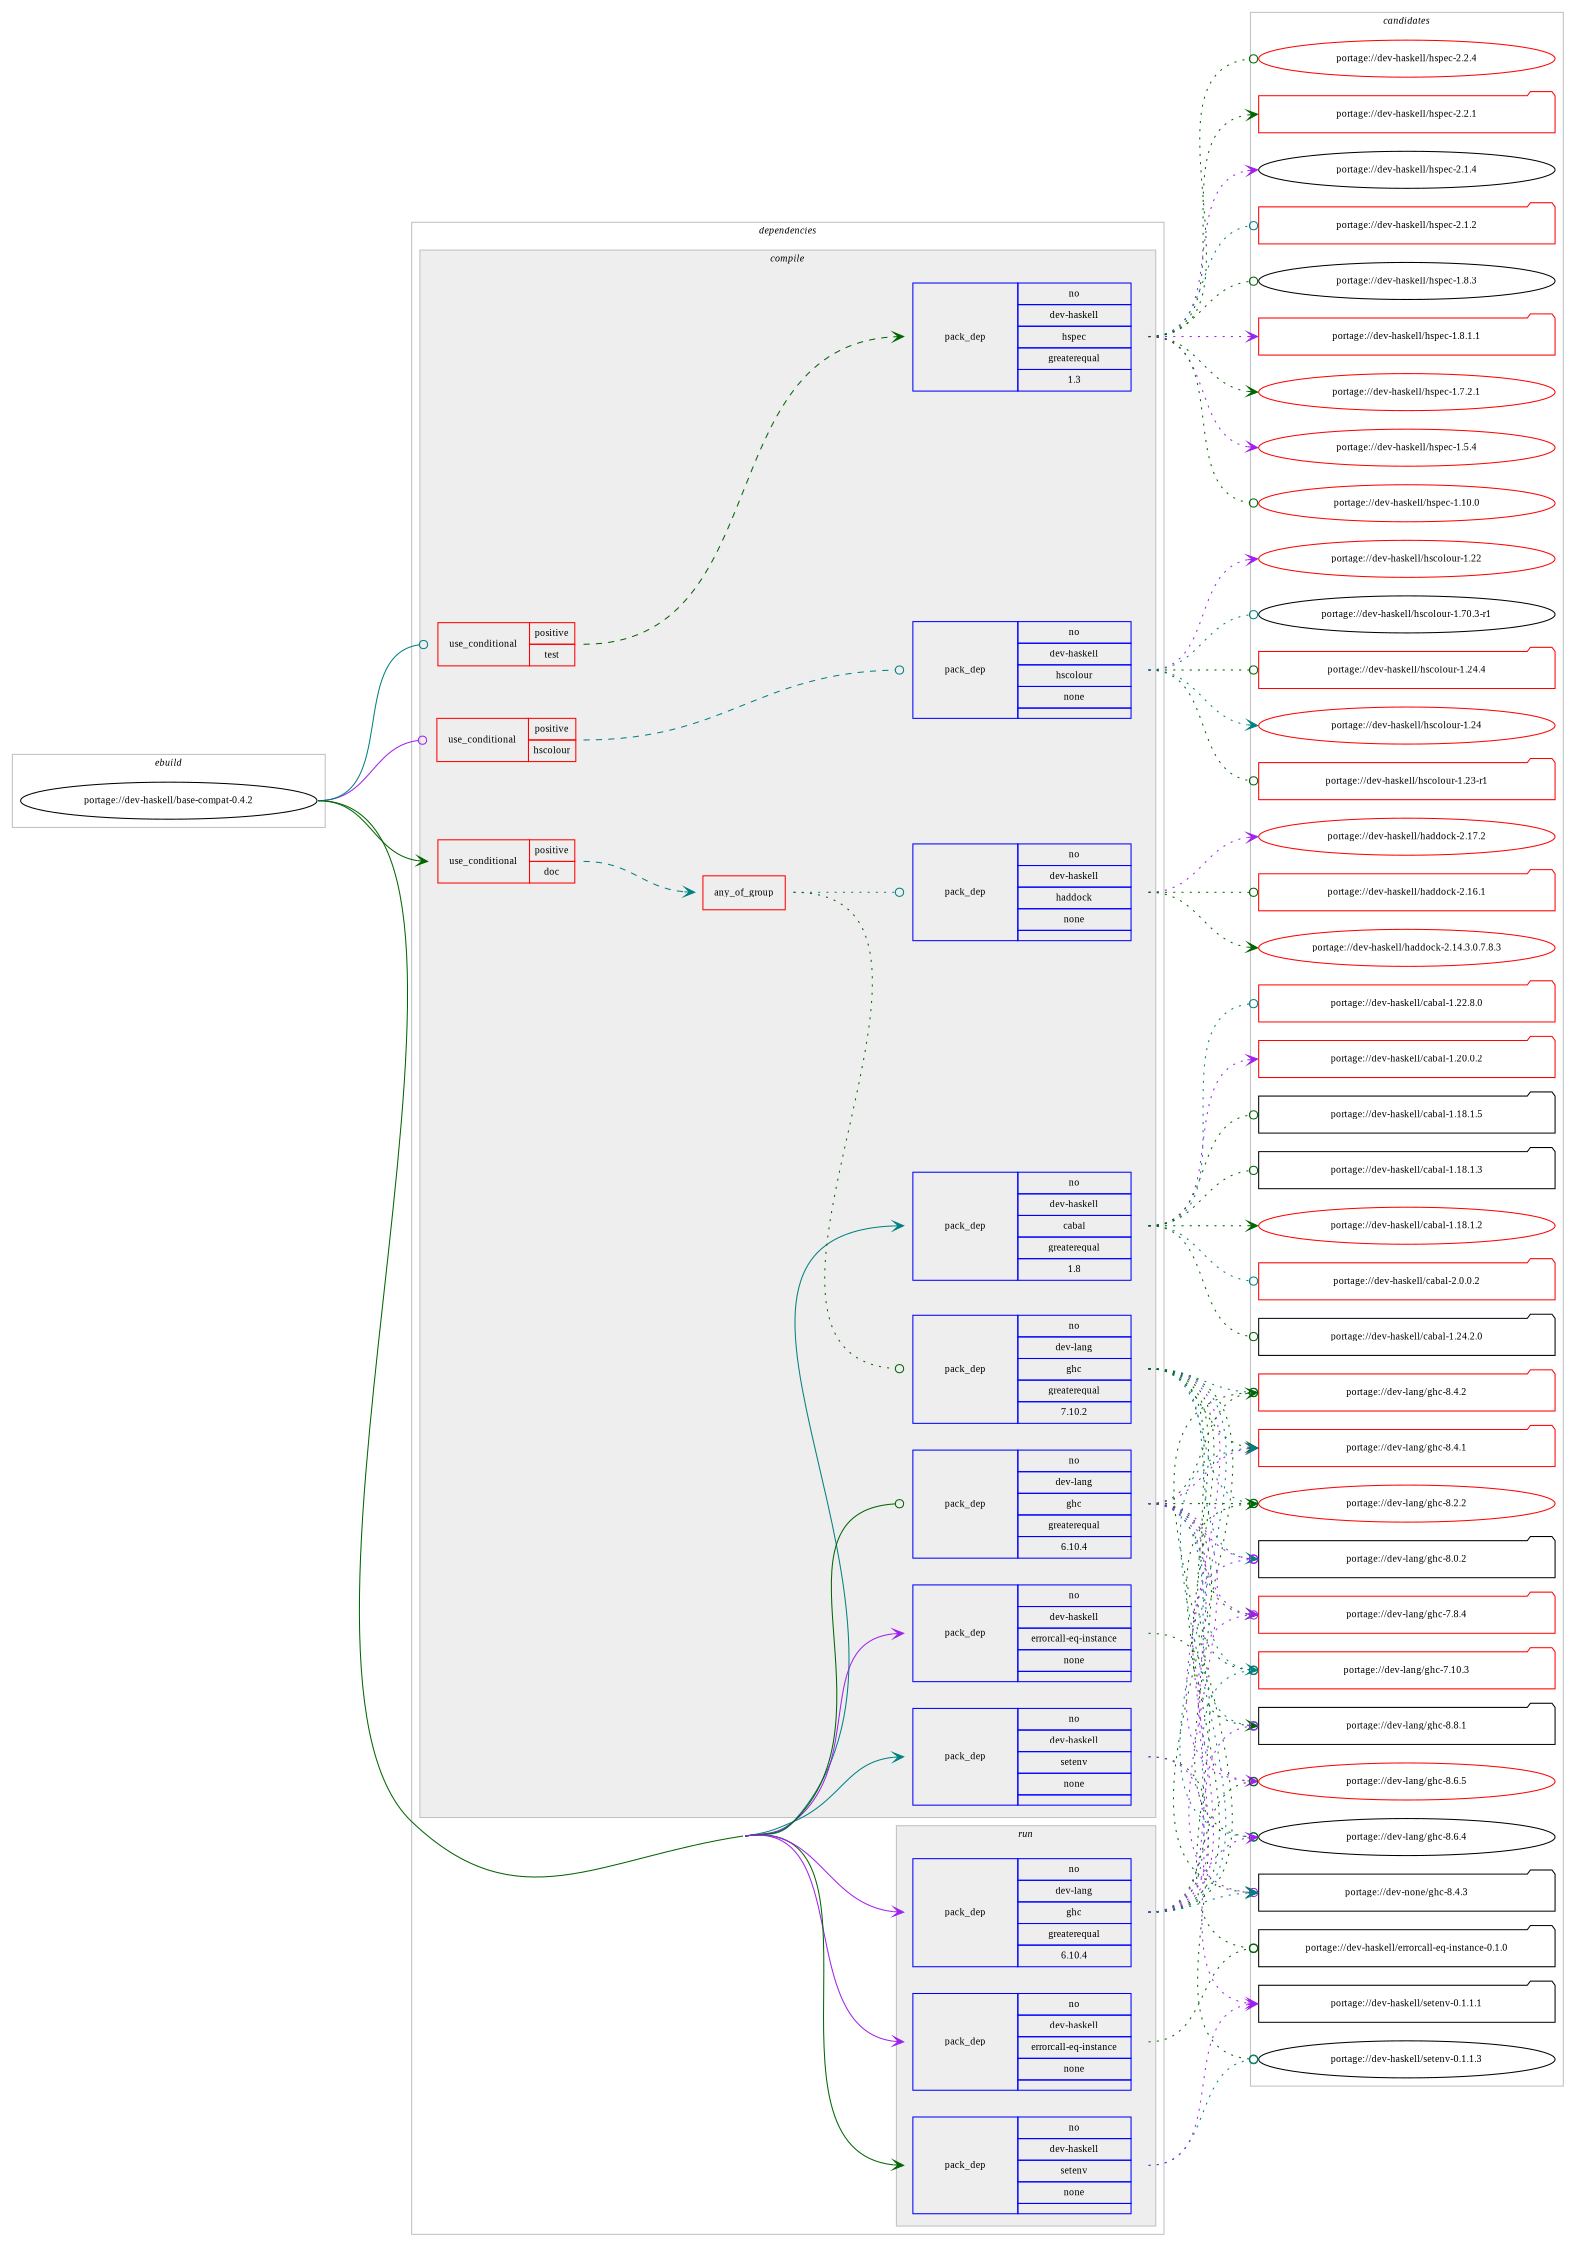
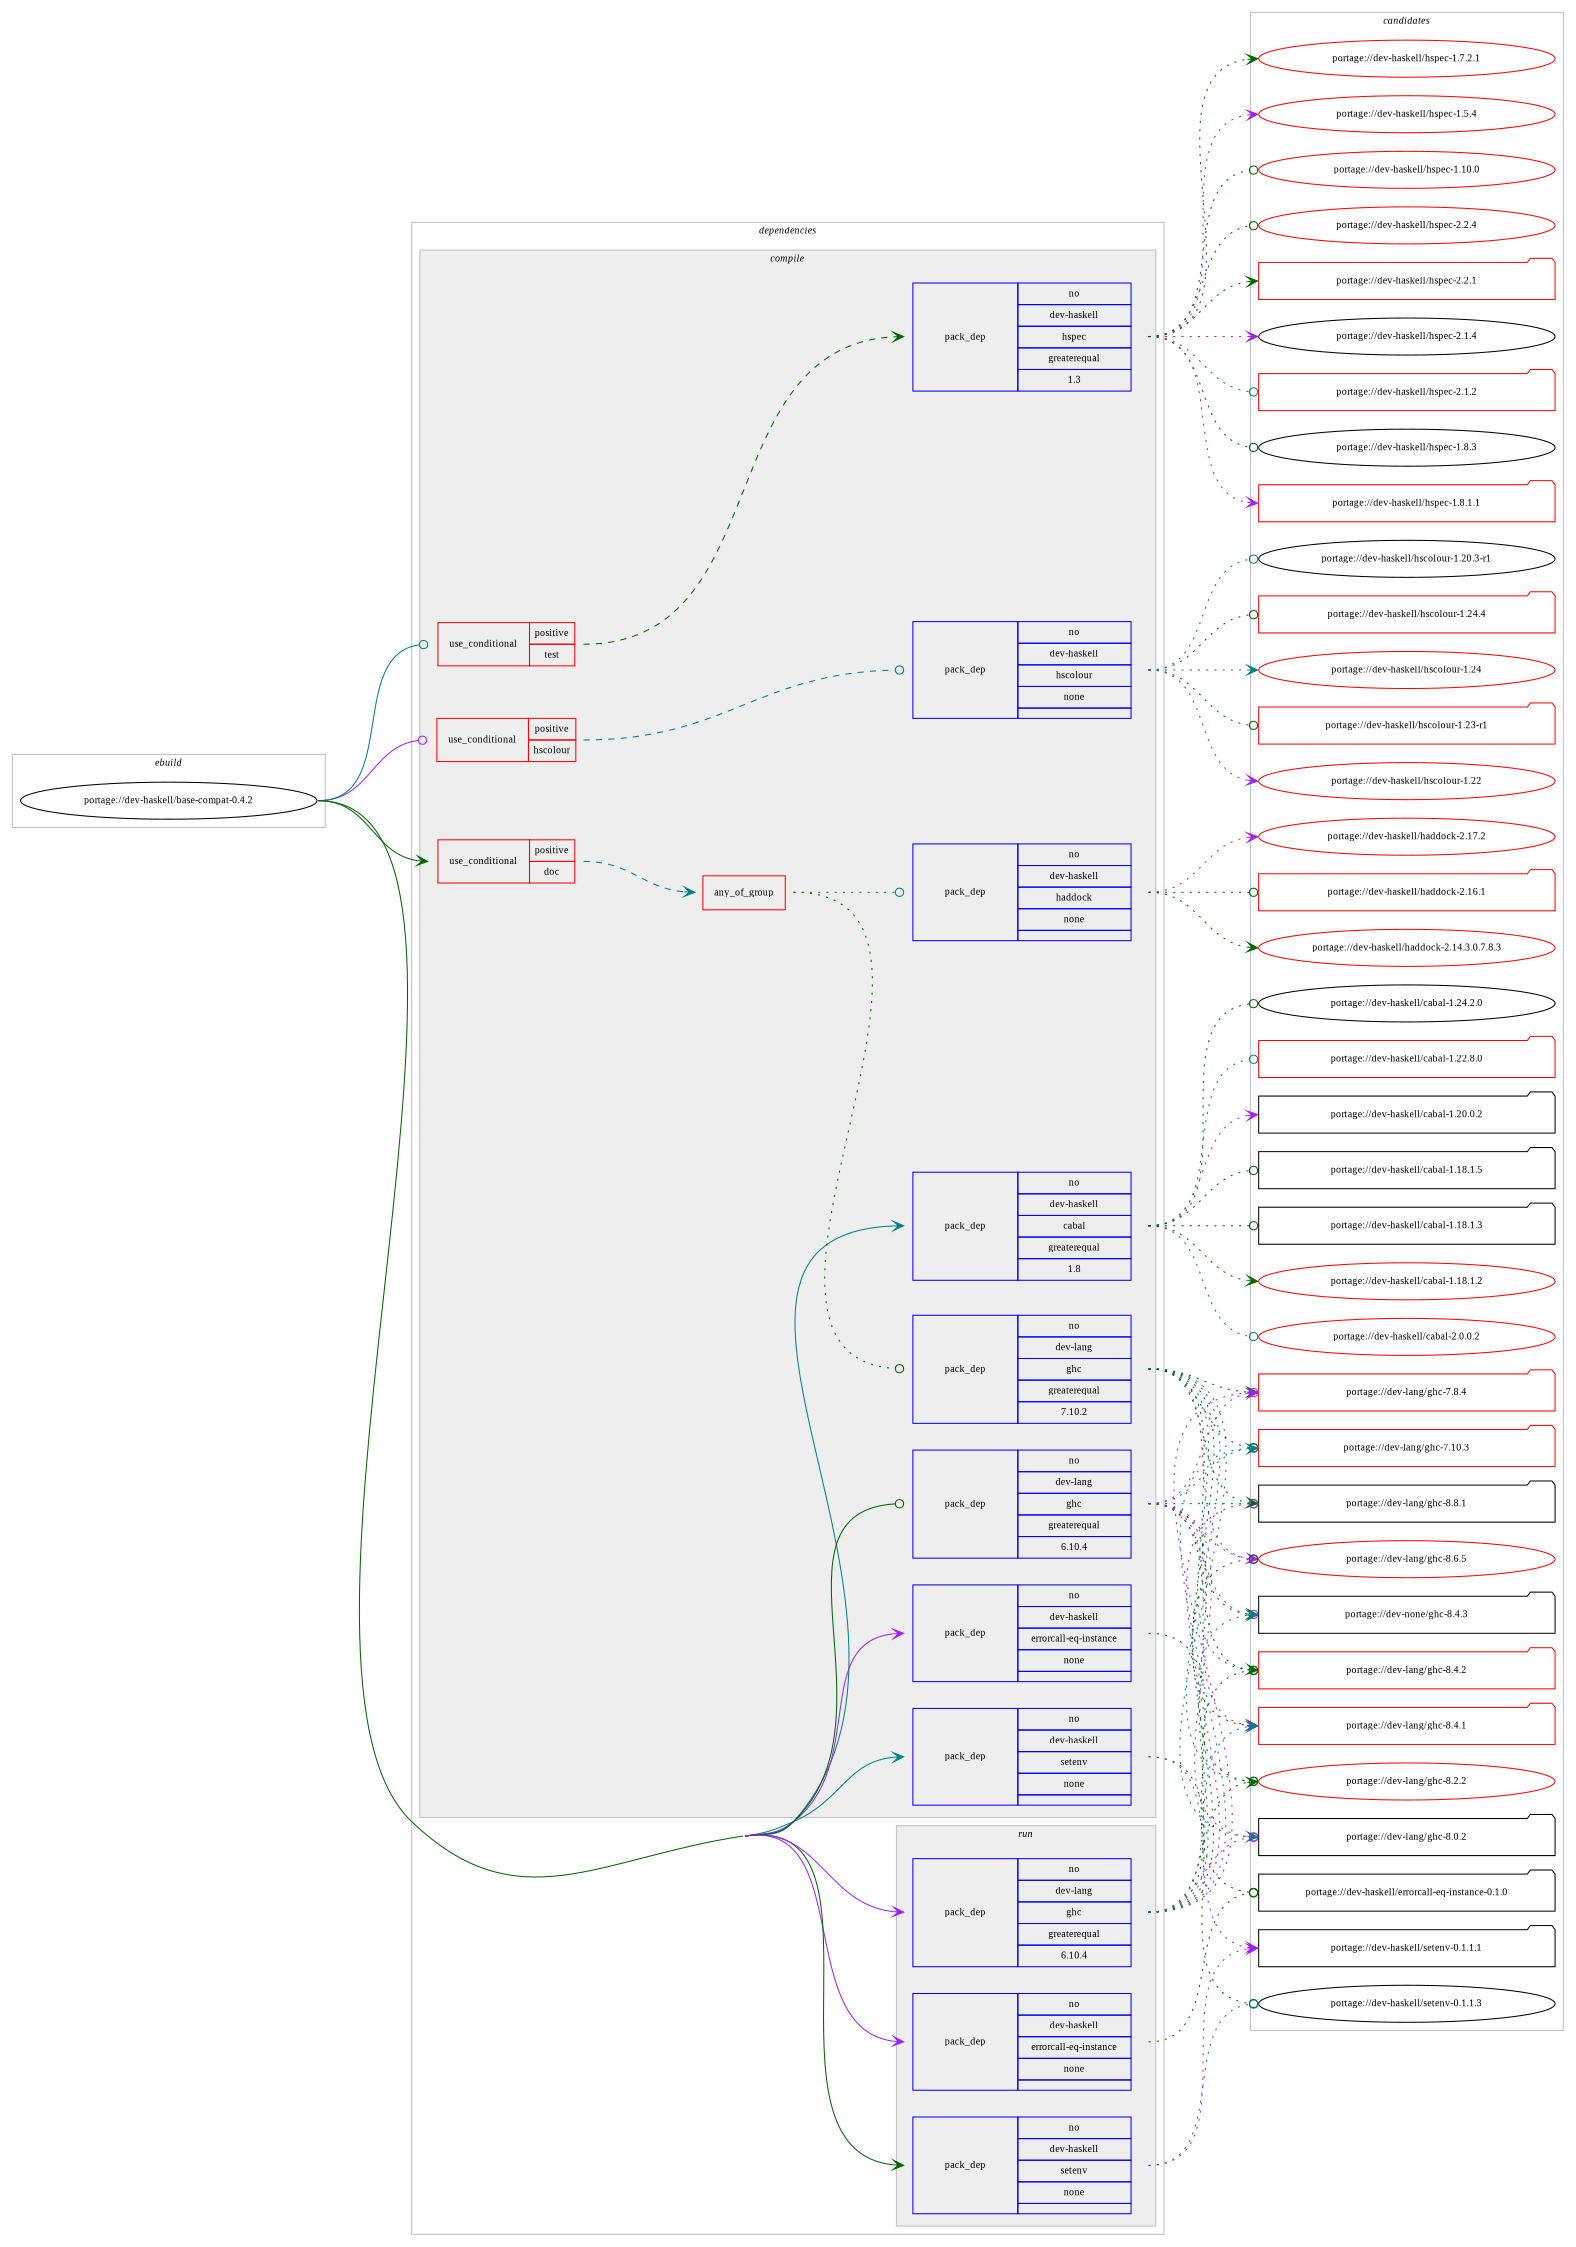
(1407, 614) -> (1407, 559)
(1407, 1059) -> (1407, 1115)
(1407, 1281) -> (1407, 1337)
(1407, 1337) -> (1407, 1003)
(1407, 1837) -> none
